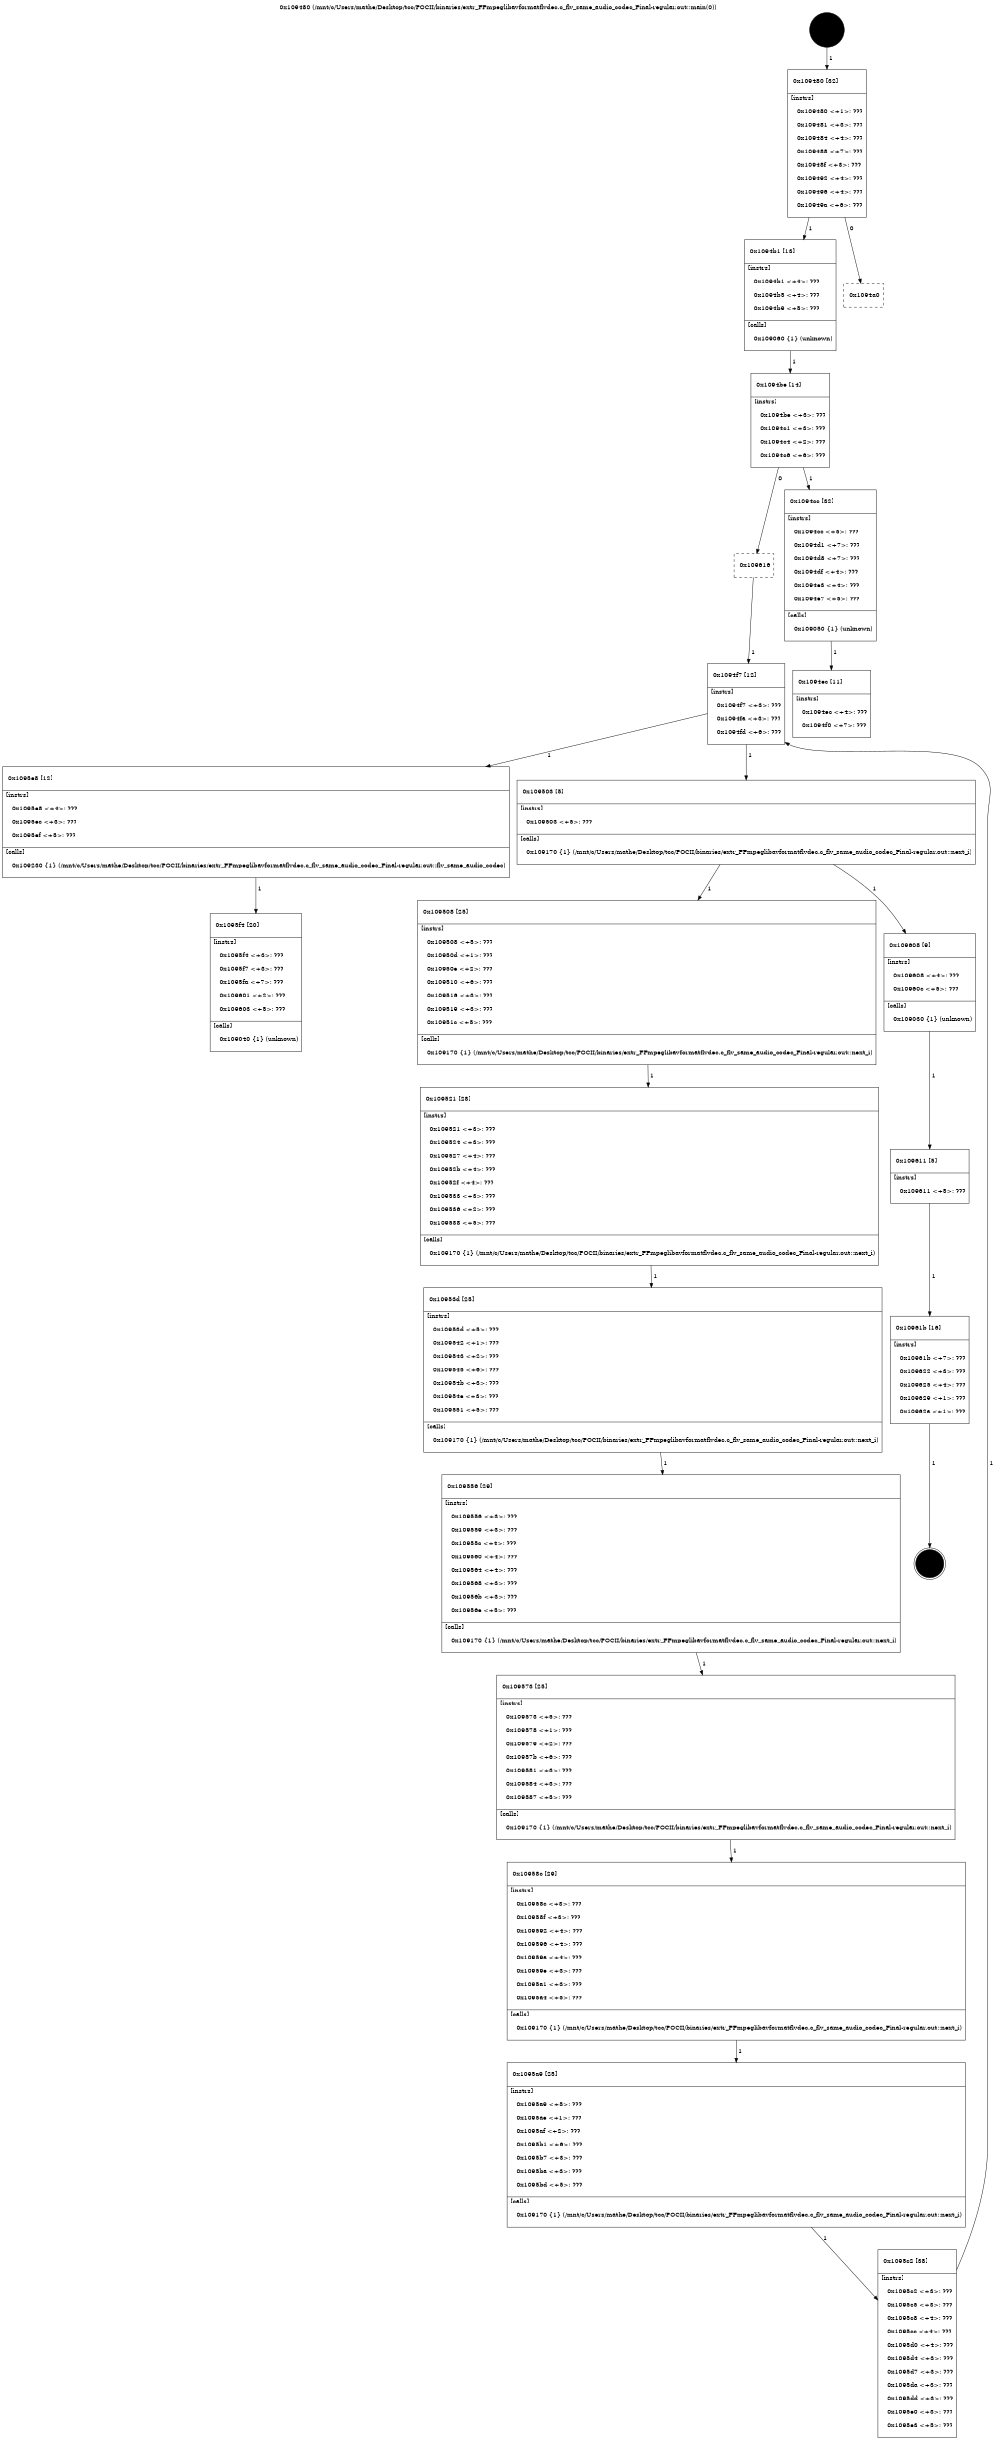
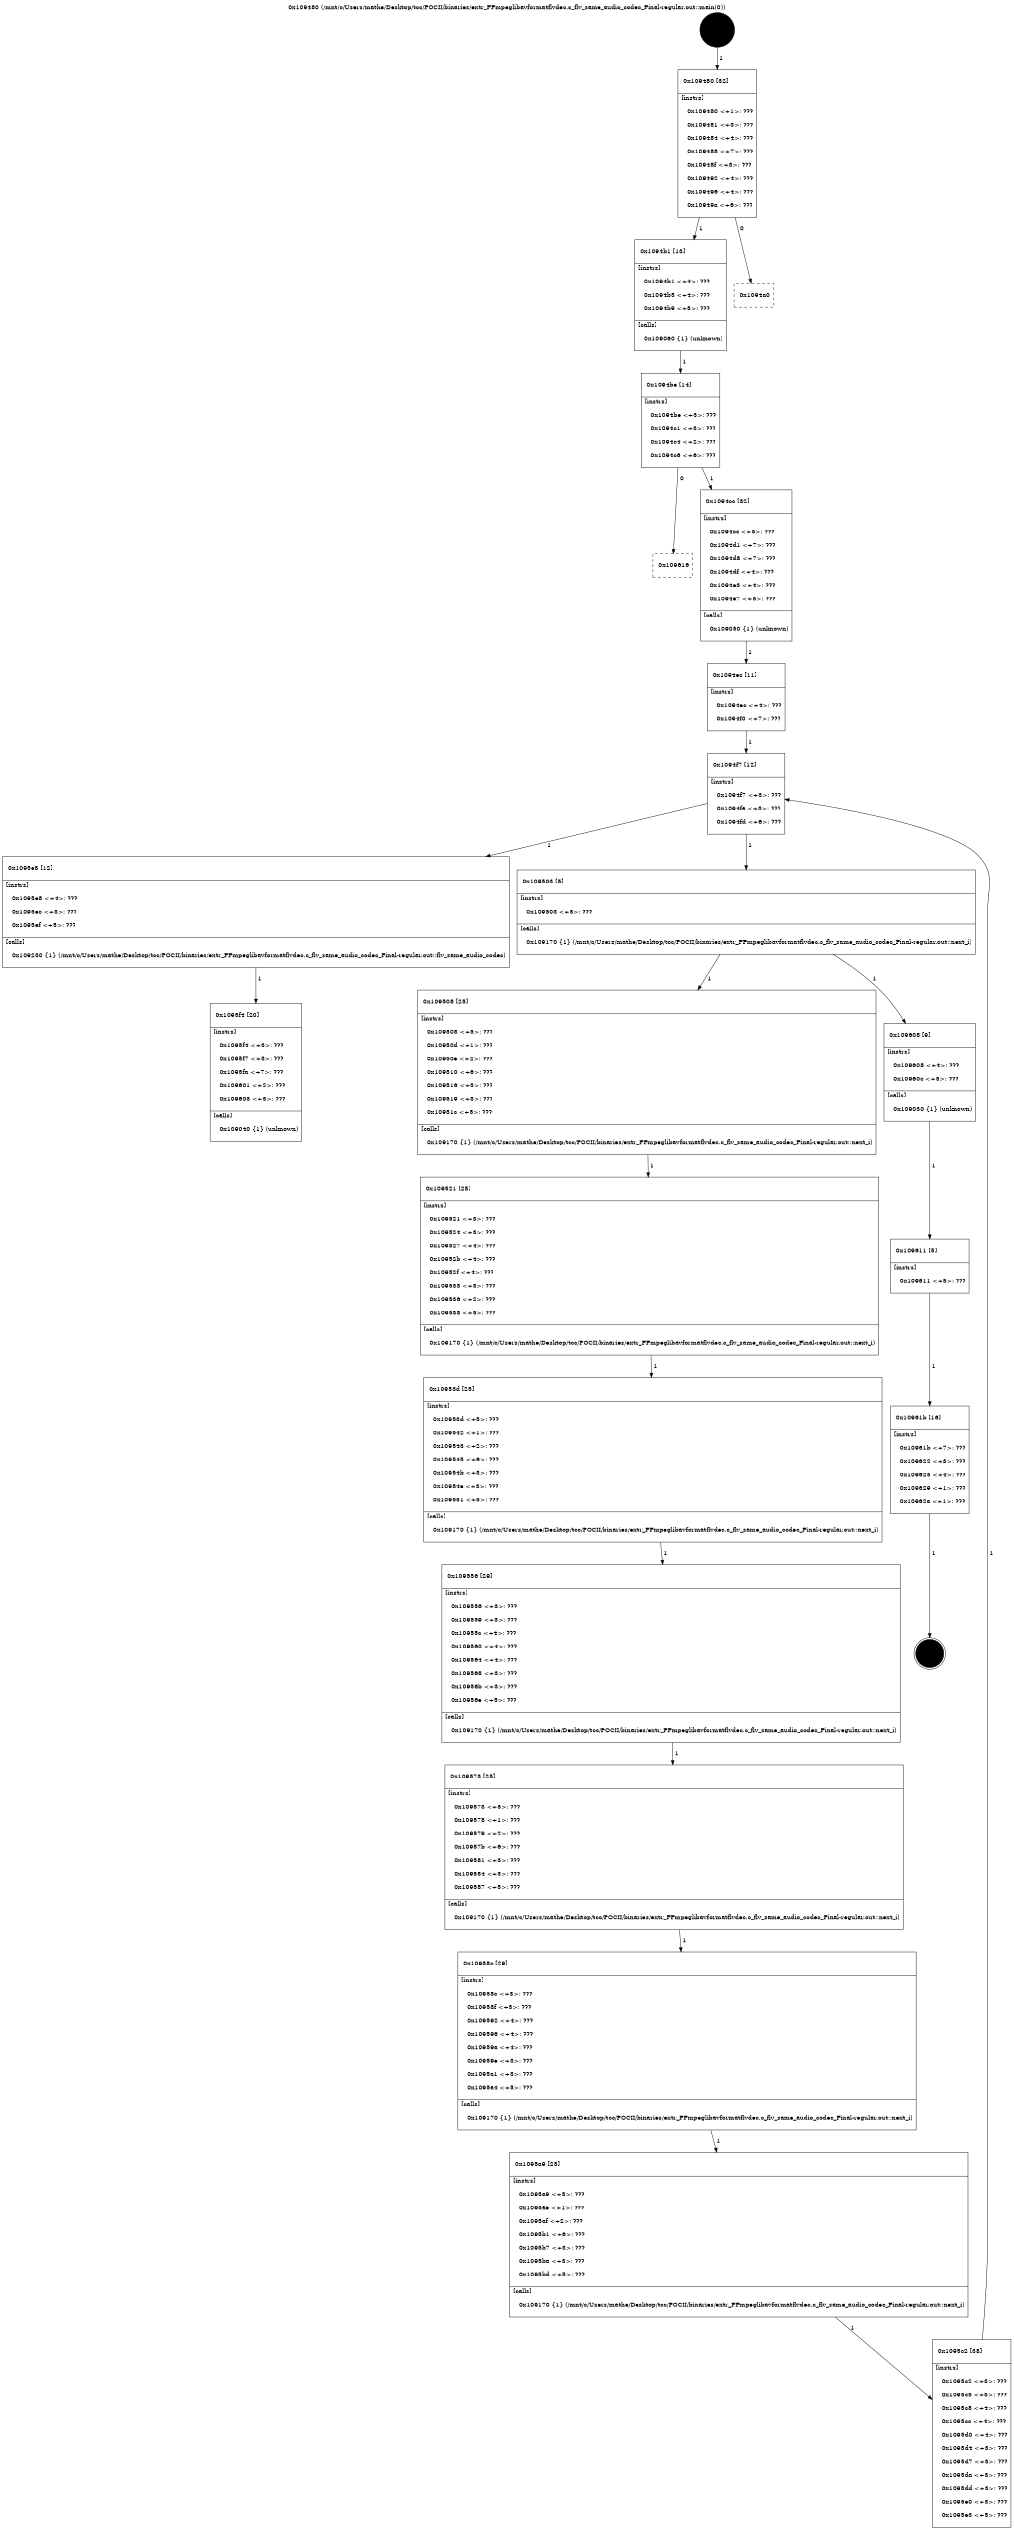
(751, 618) -> (746, 740)
